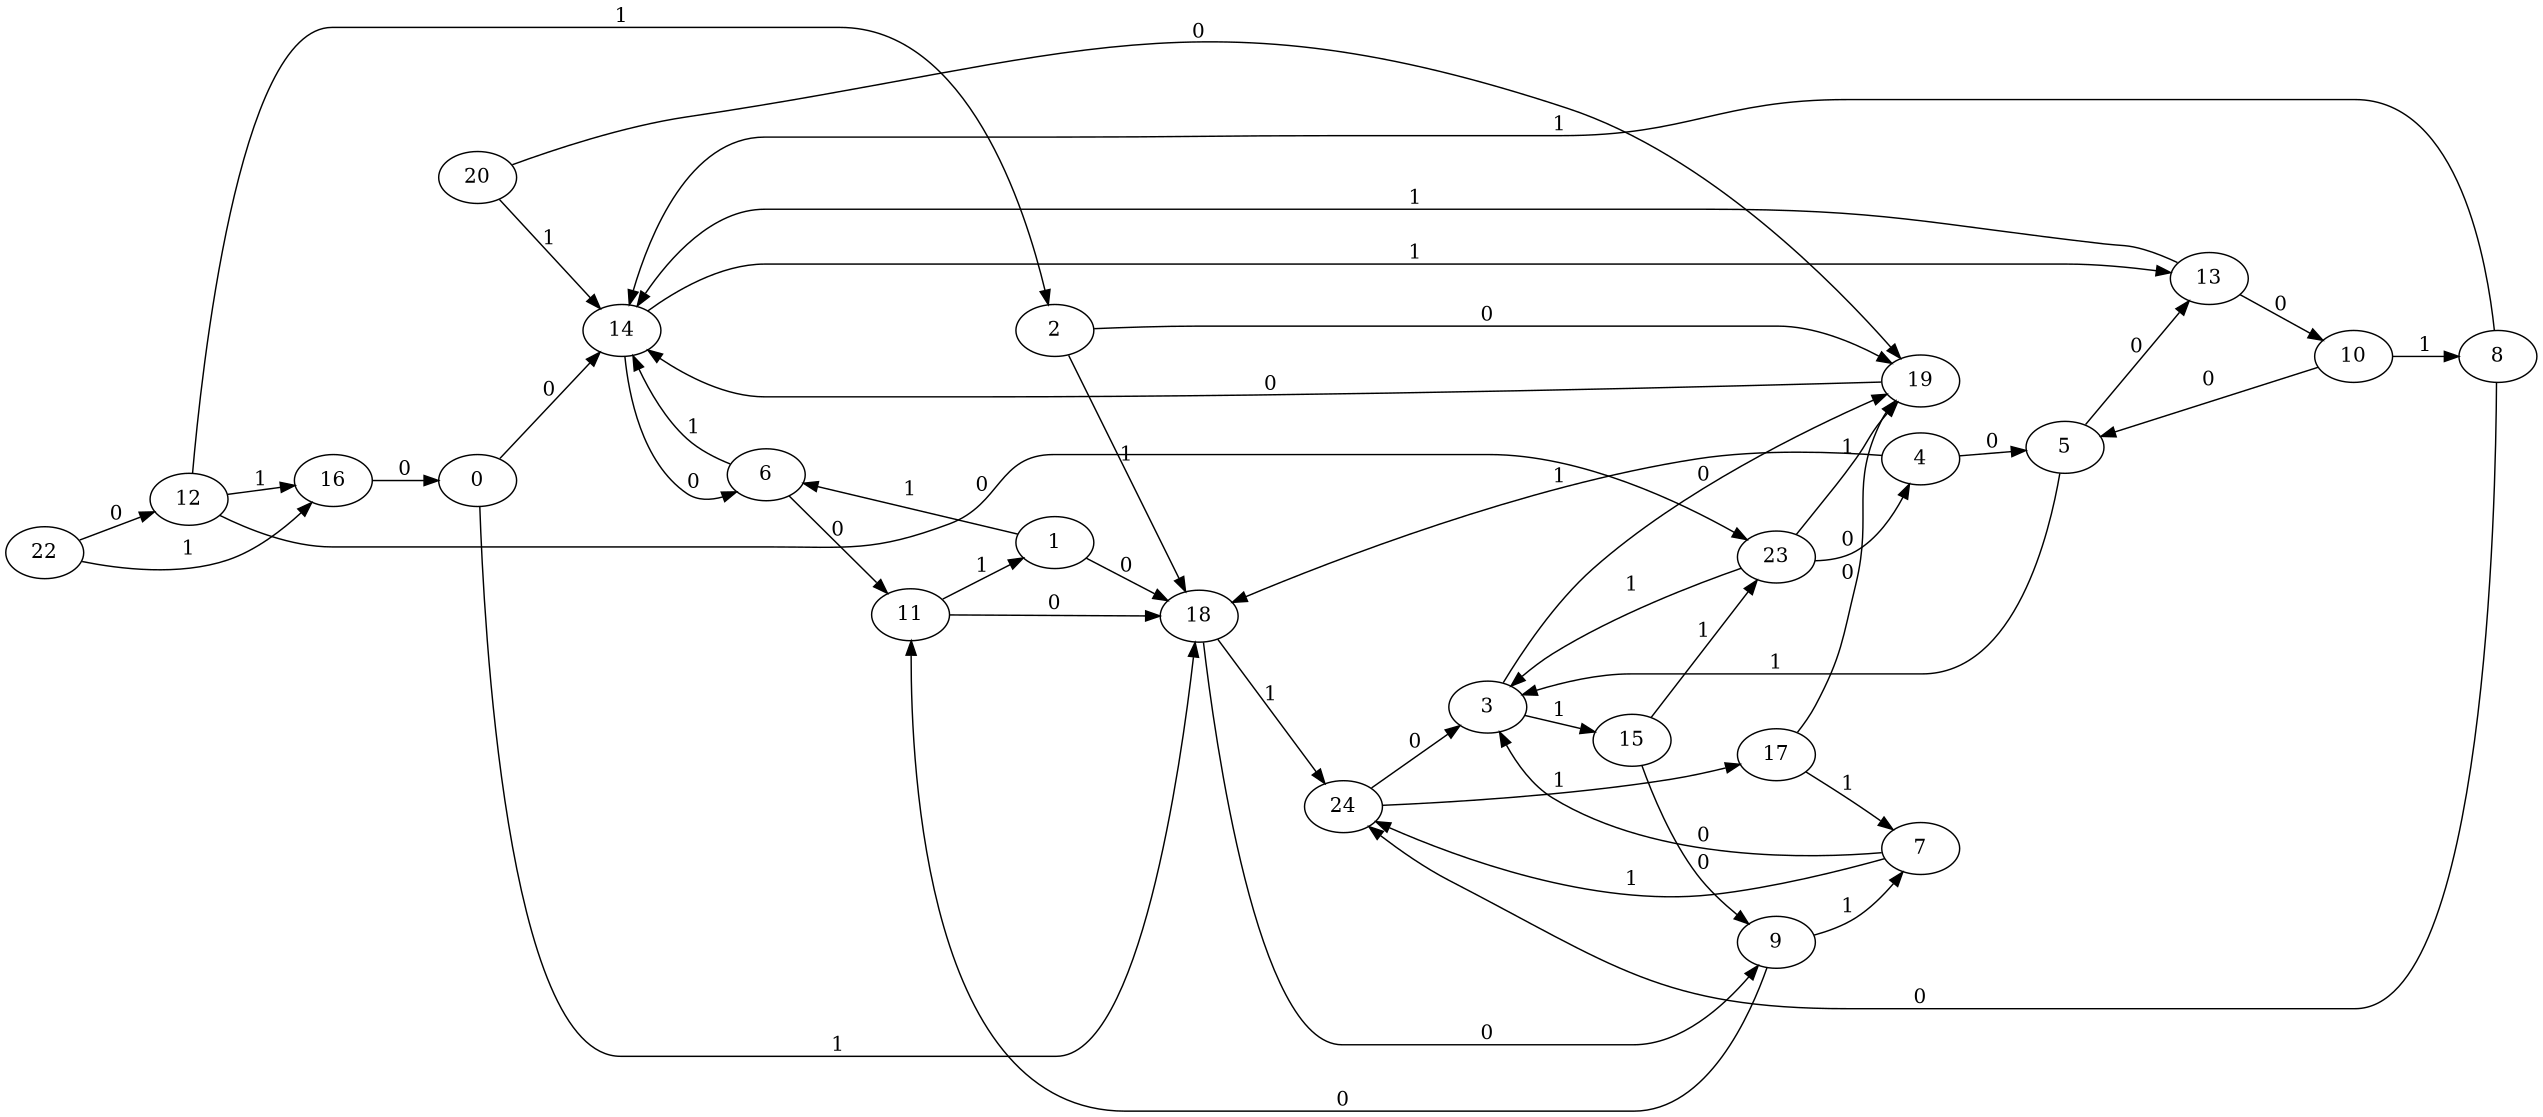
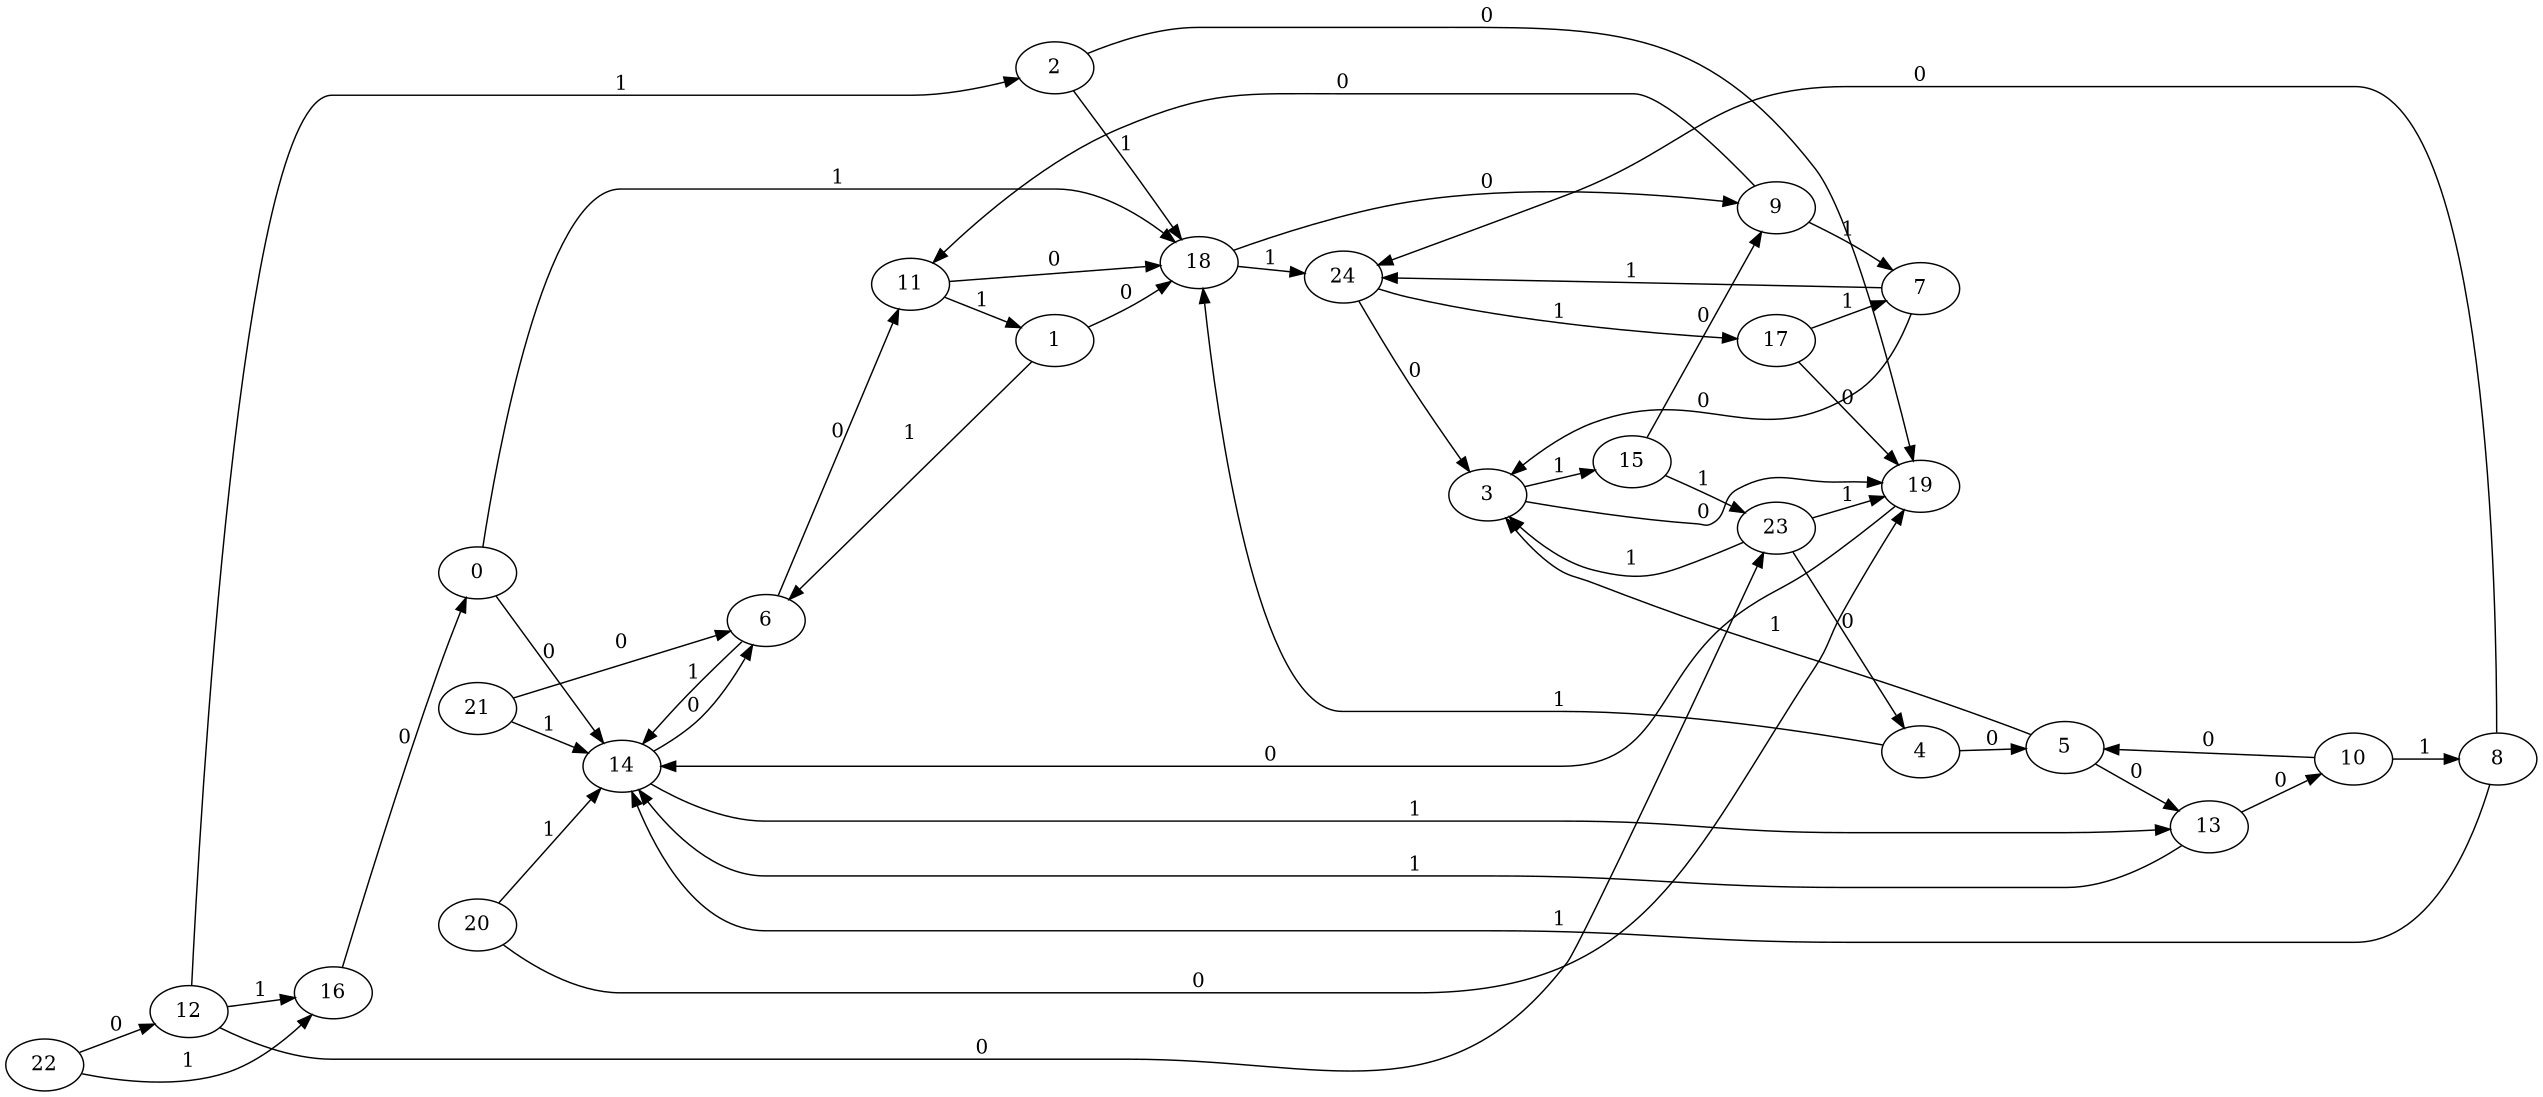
none -> (478, 709)
